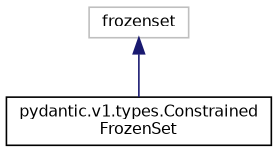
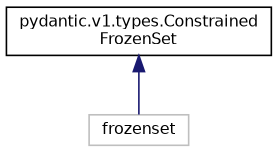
(139, 76) -> (139, 93)
